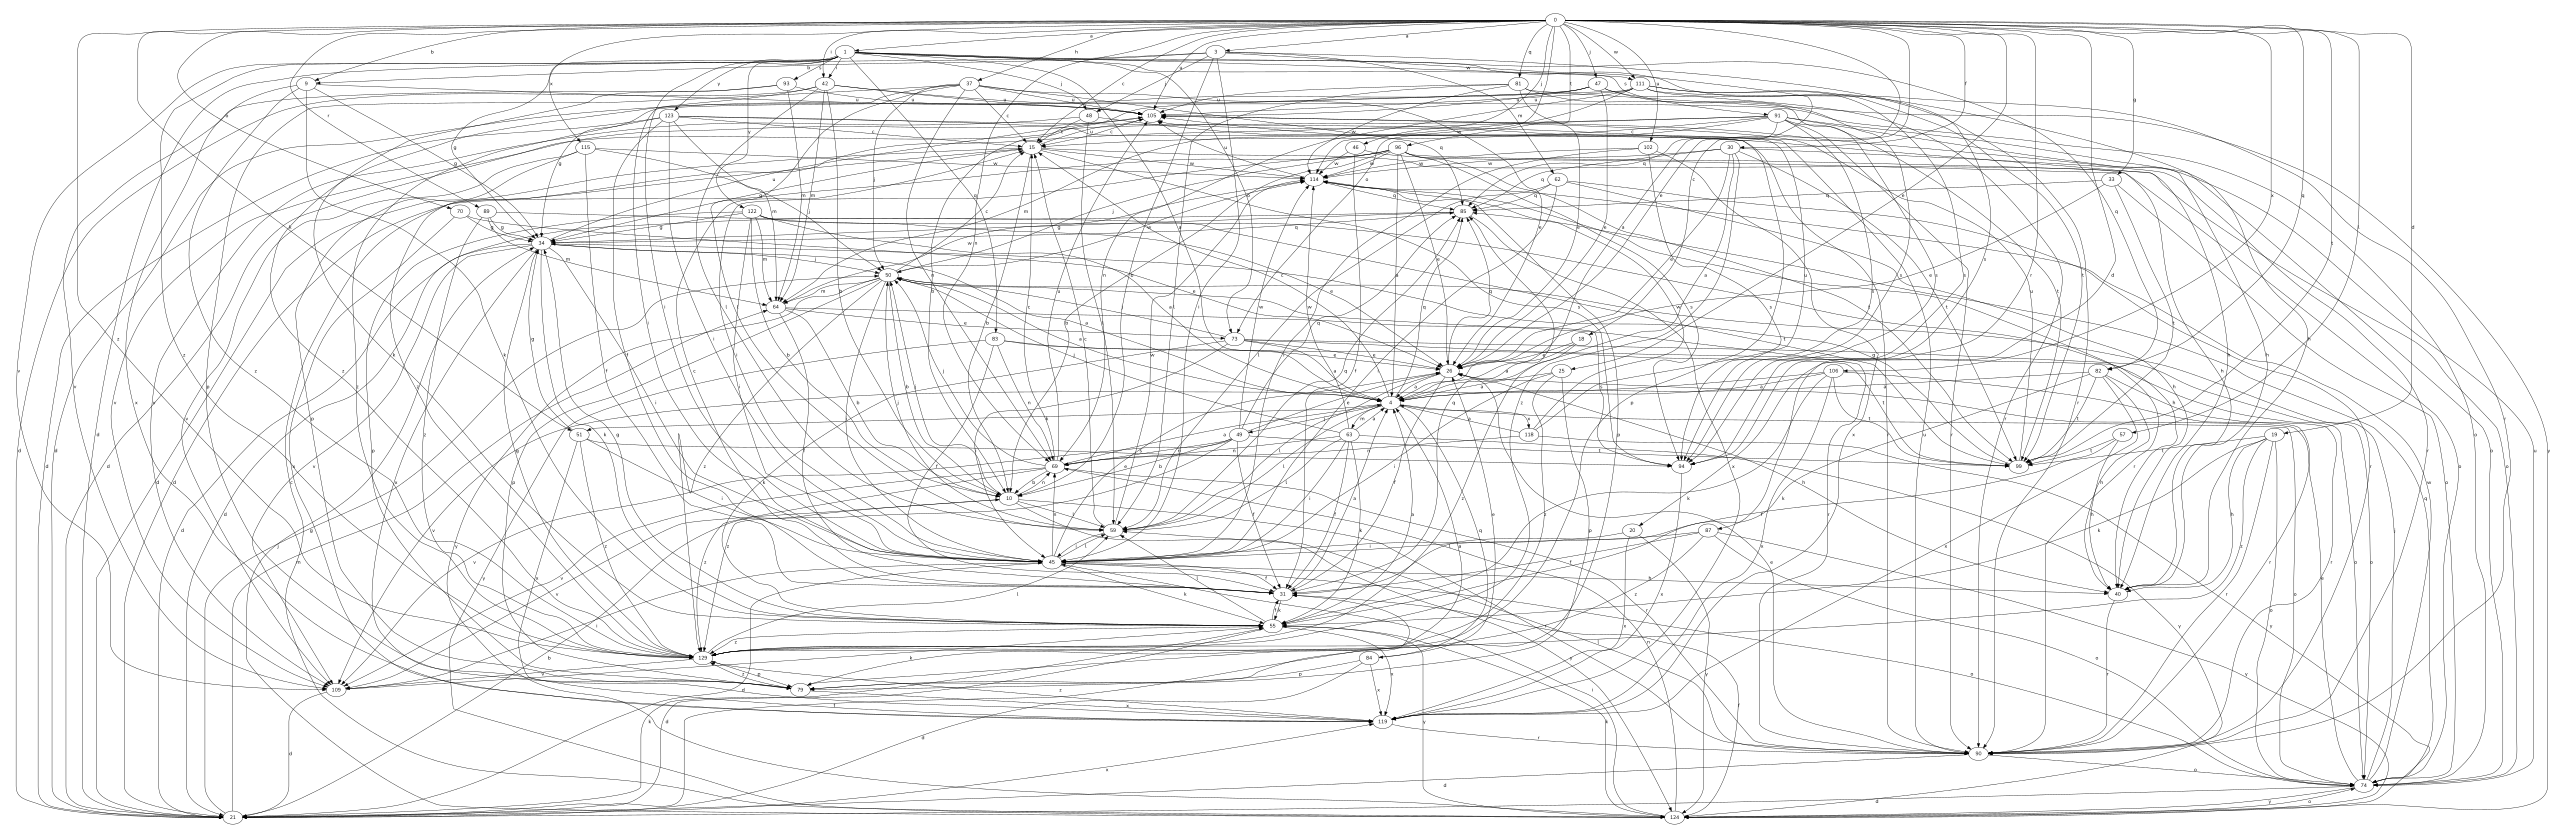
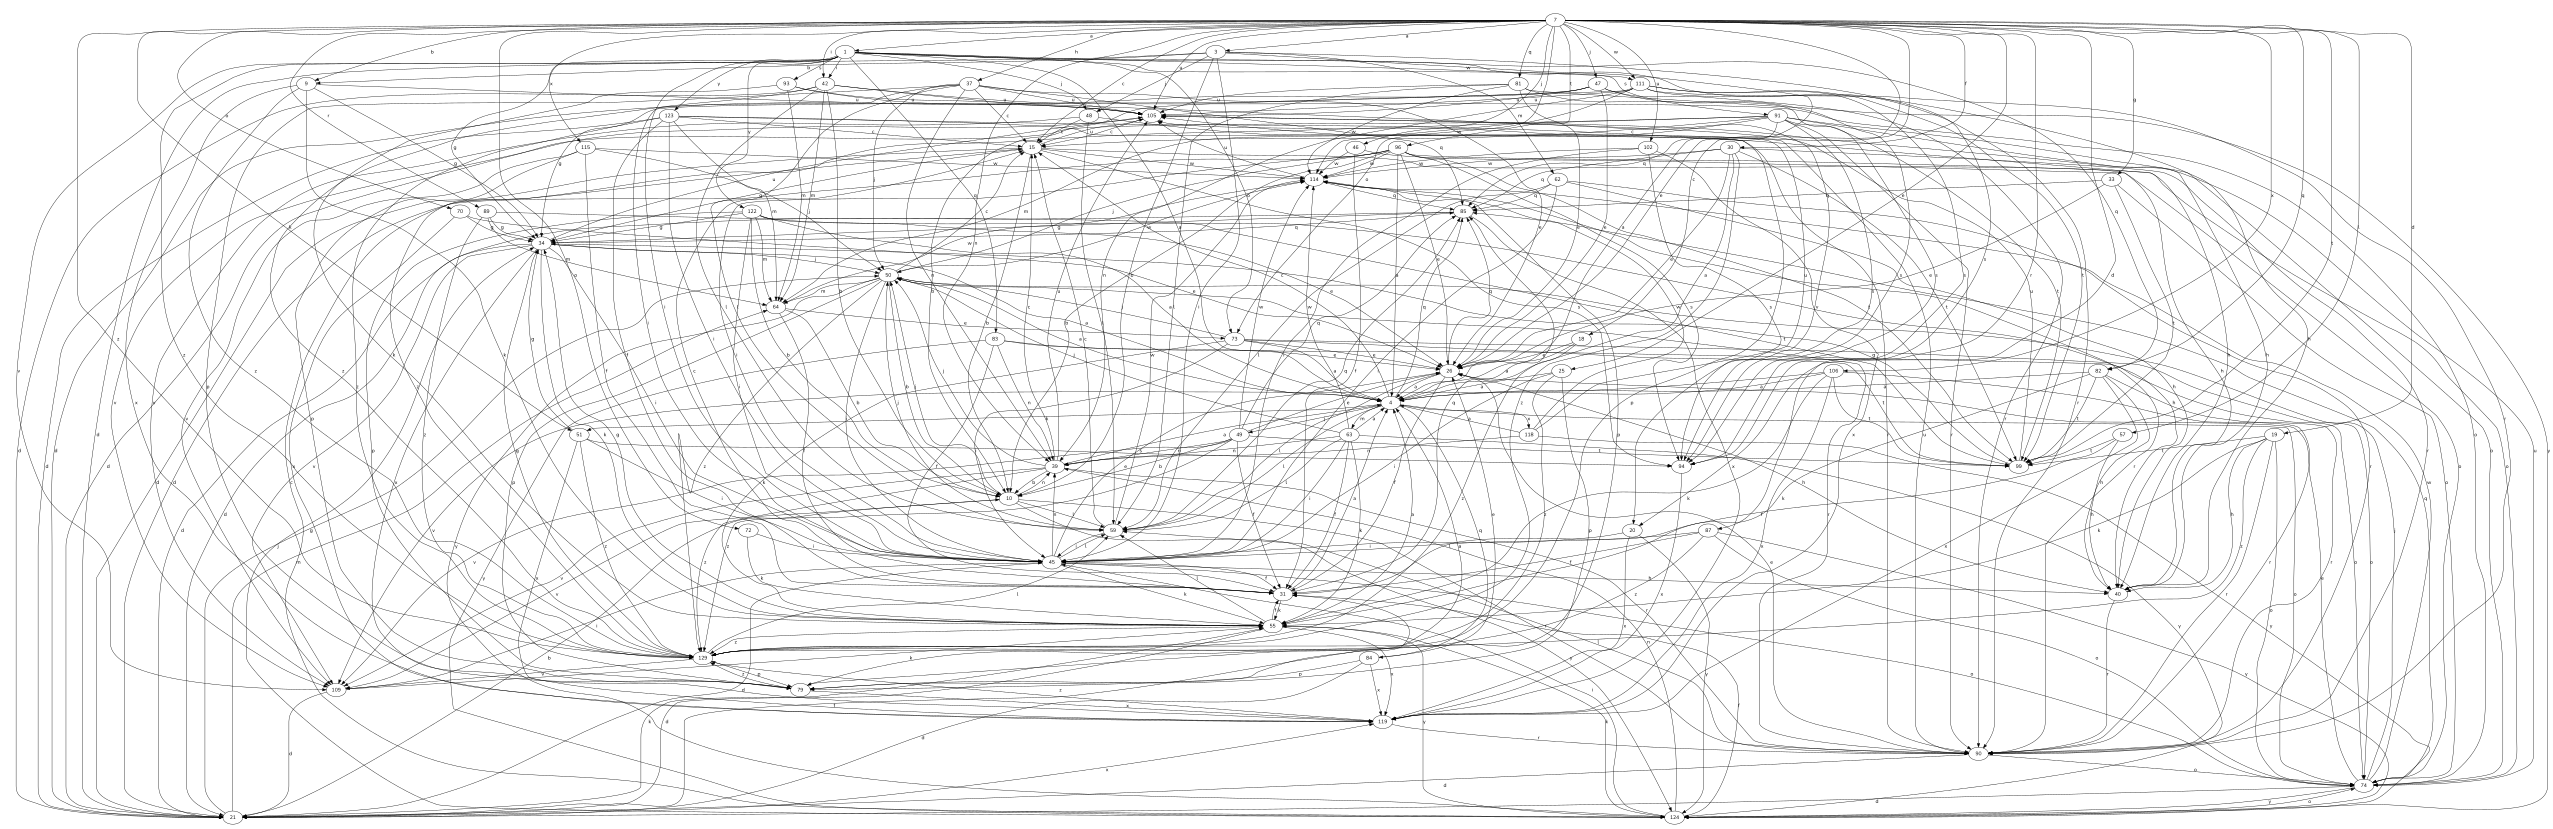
(1555, 20) -> (1555, 20)
(134, 177) -> (1357, 117)
(1283, 319) -> none
(1055, 467) -> (1055, 467)
none -> (748, 531)
